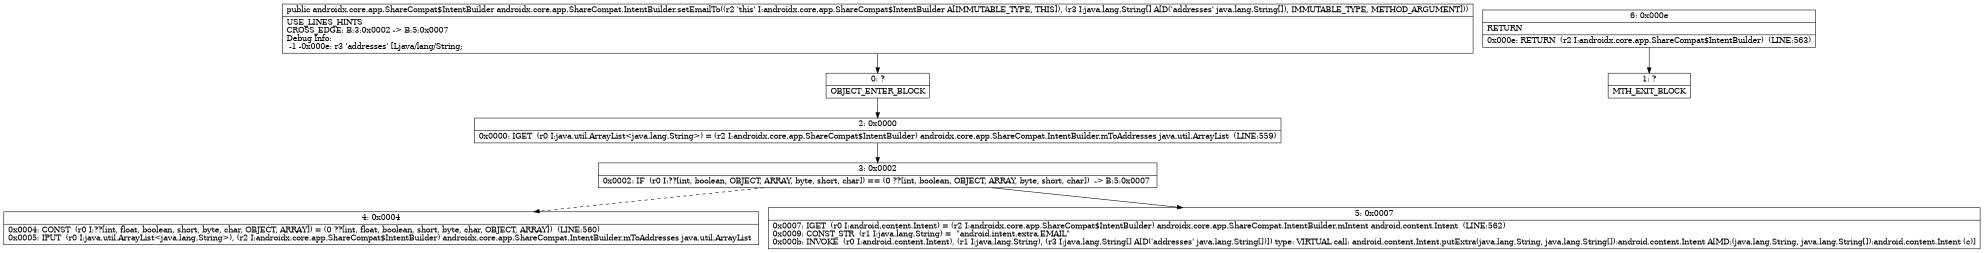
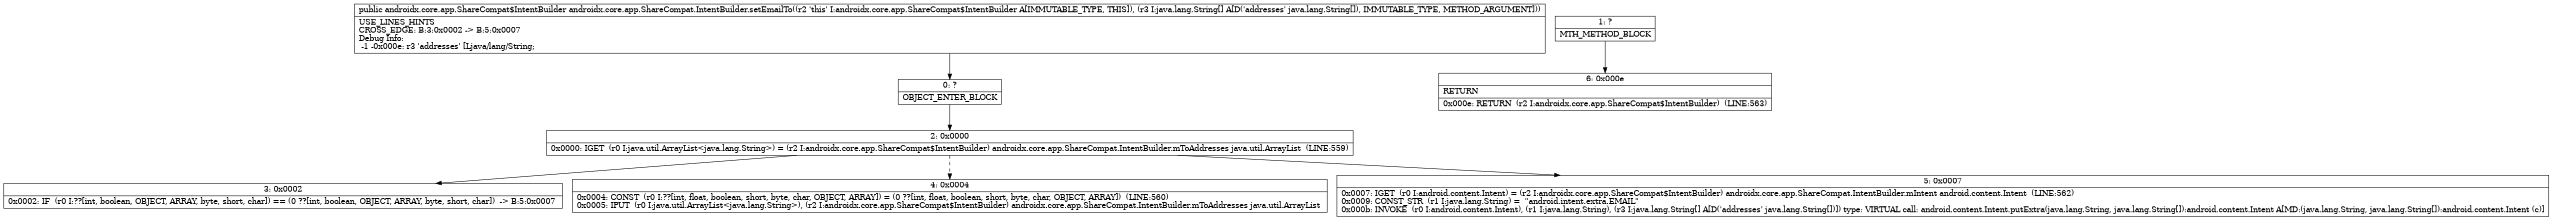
(1649, 58) -> (1605, 54)
(1649, 92) -> (1605, 35)
(1084, 197) -> (1366, 165)
(652, 199) -> (950, 165)
